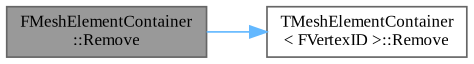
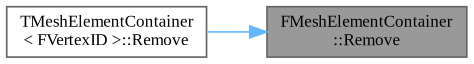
(228, 32) -> (228, 32)
